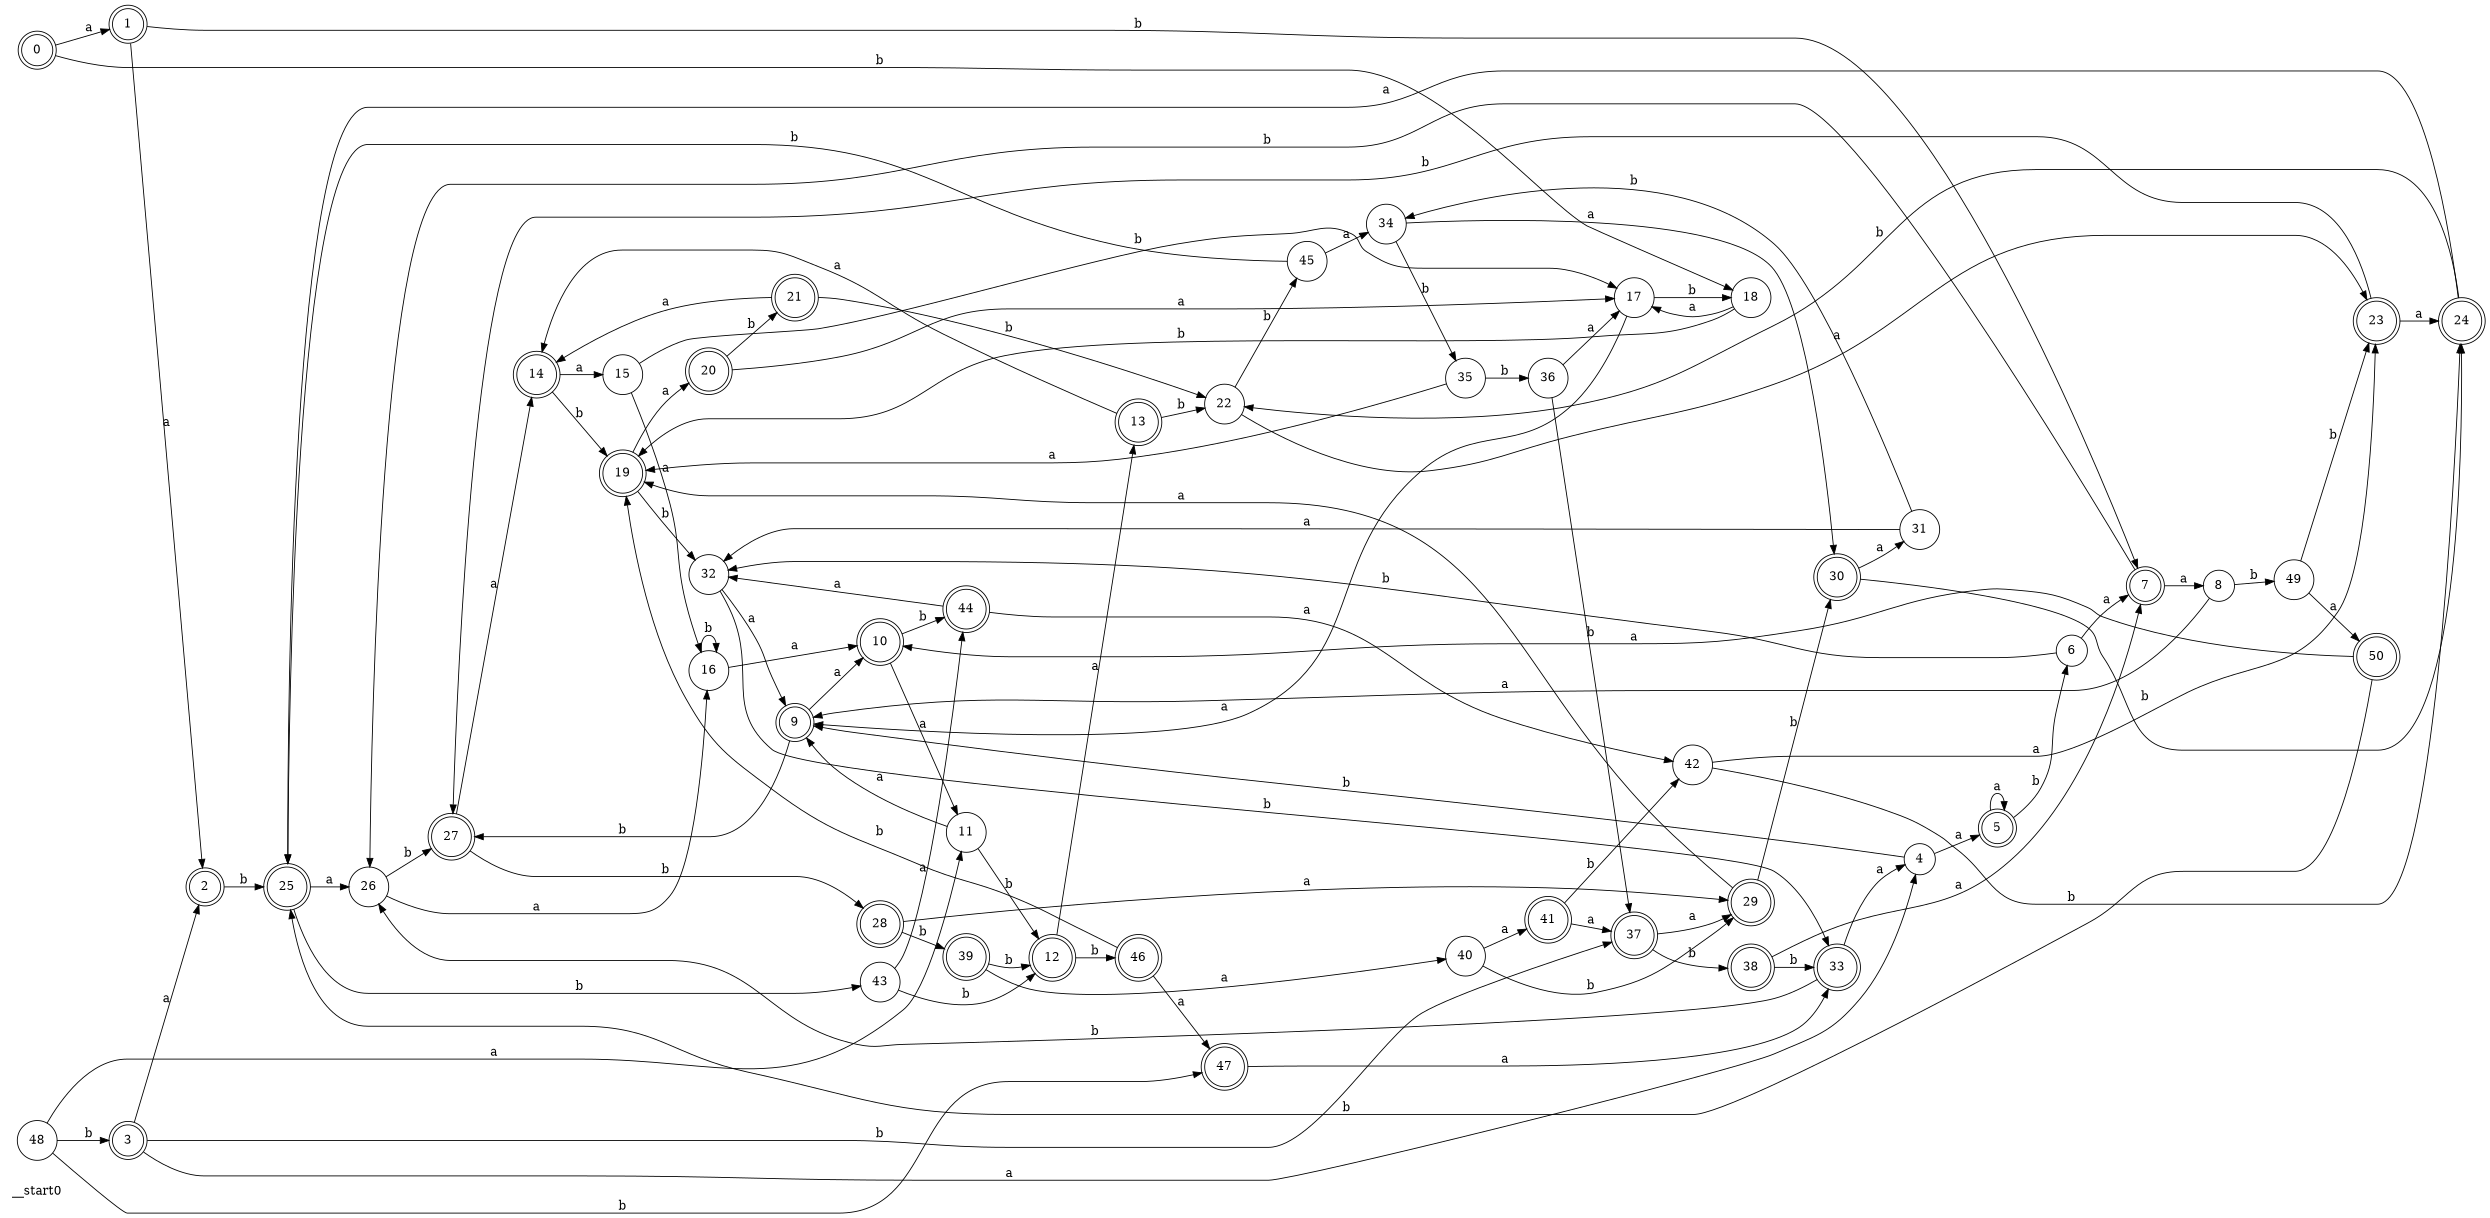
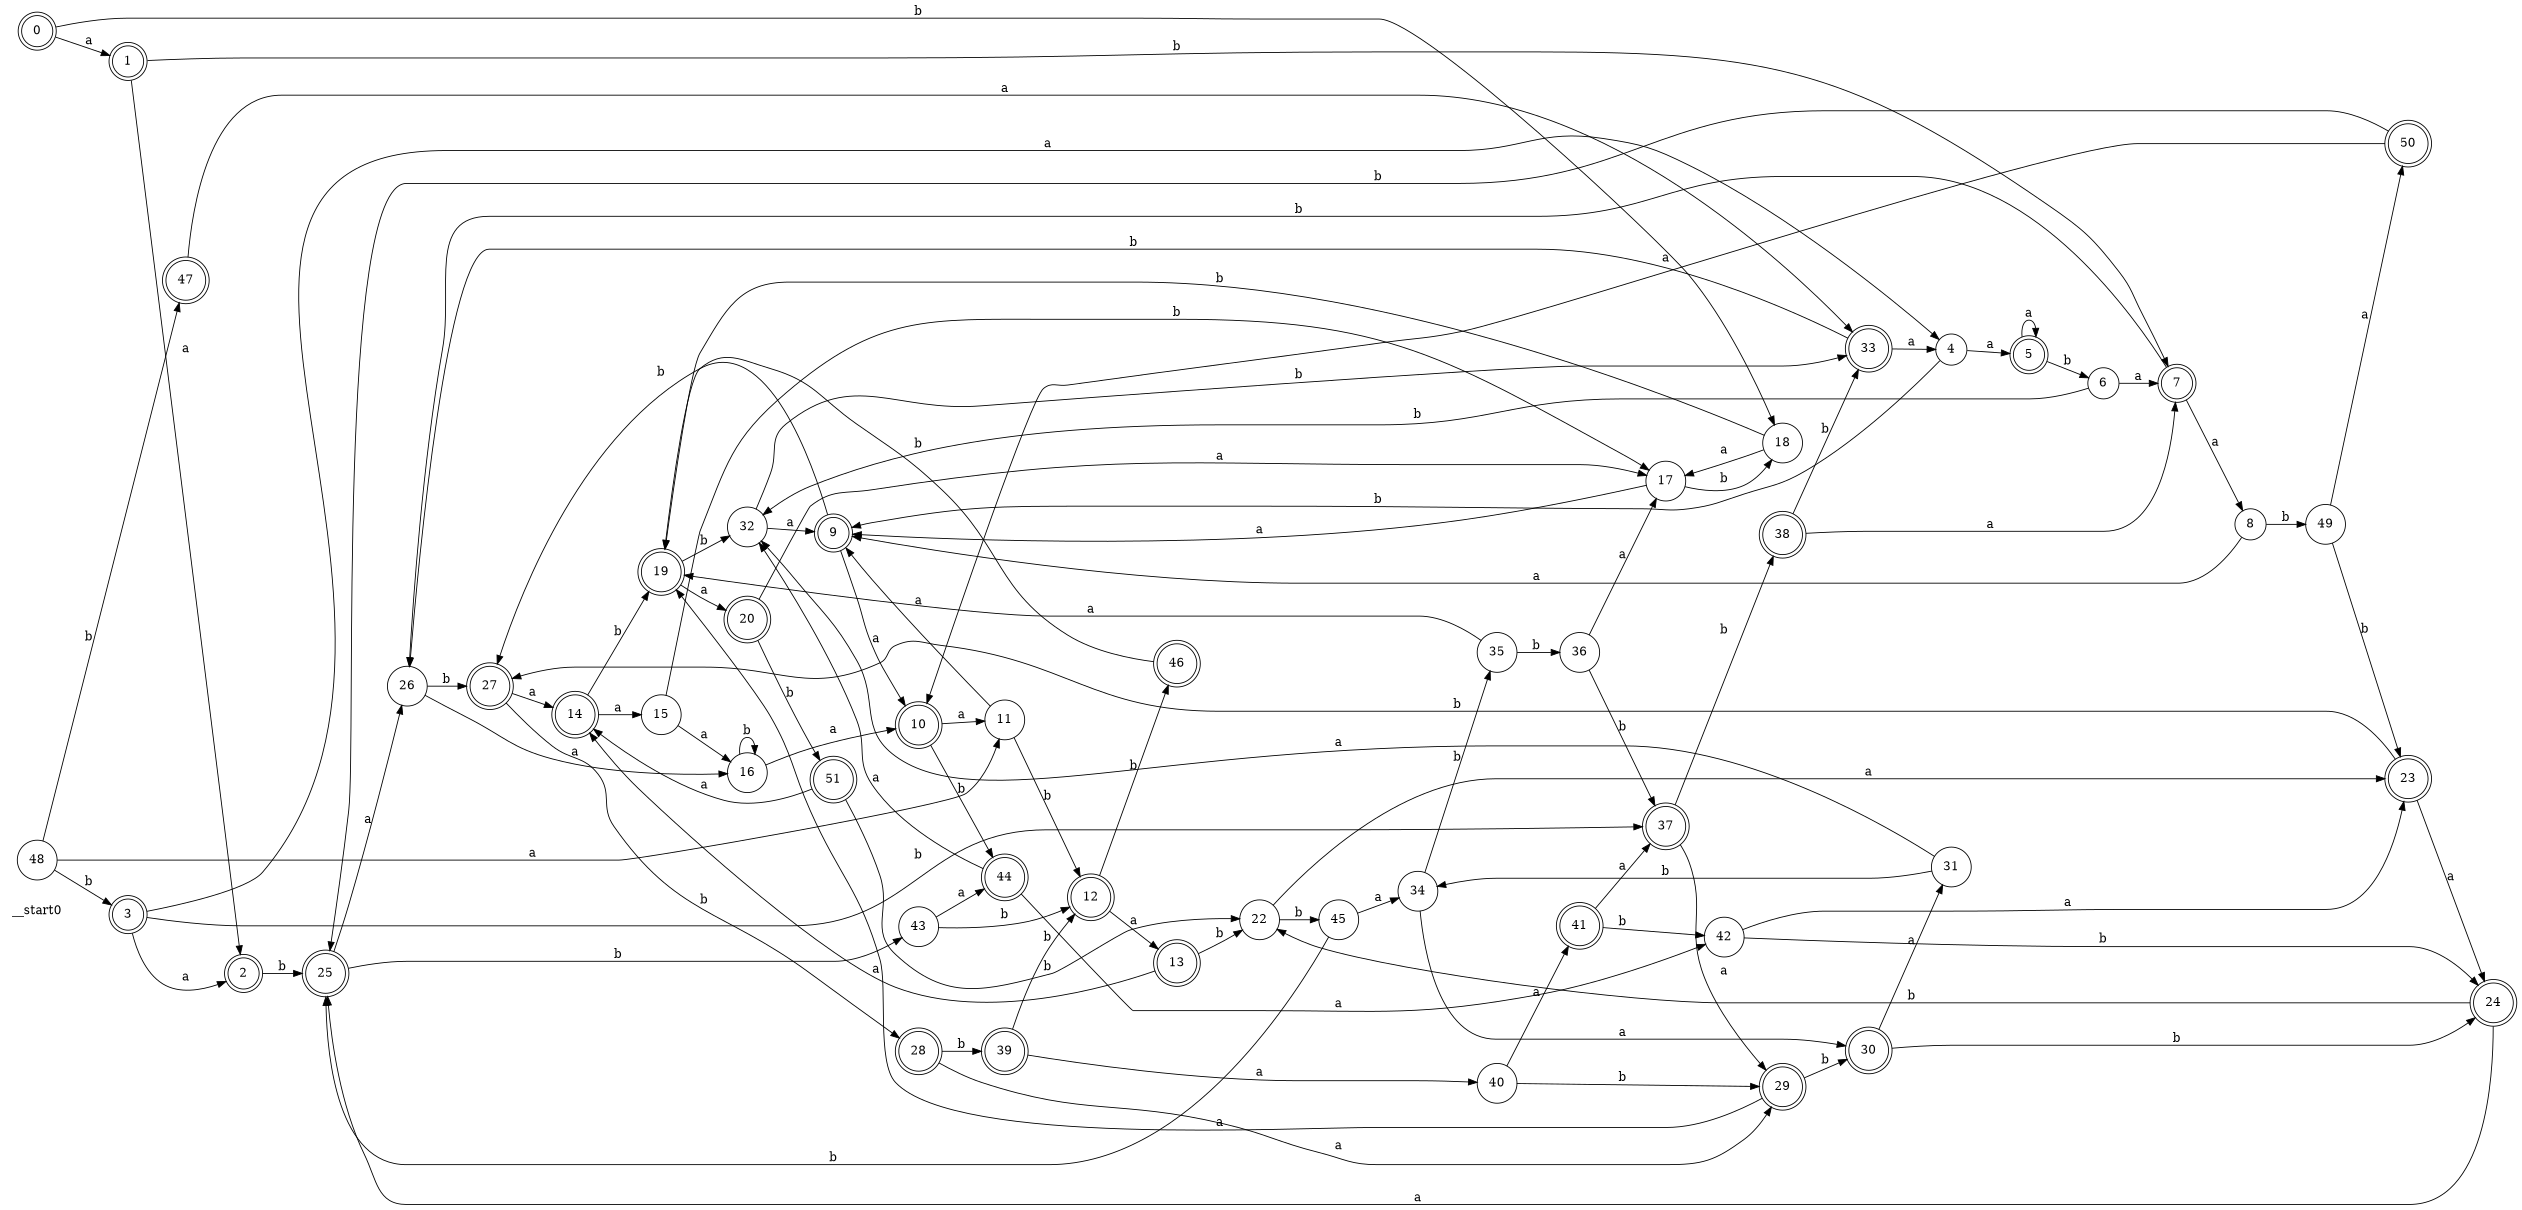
(795, 298) -> (833, 780)
(1179, 1009) -> none
